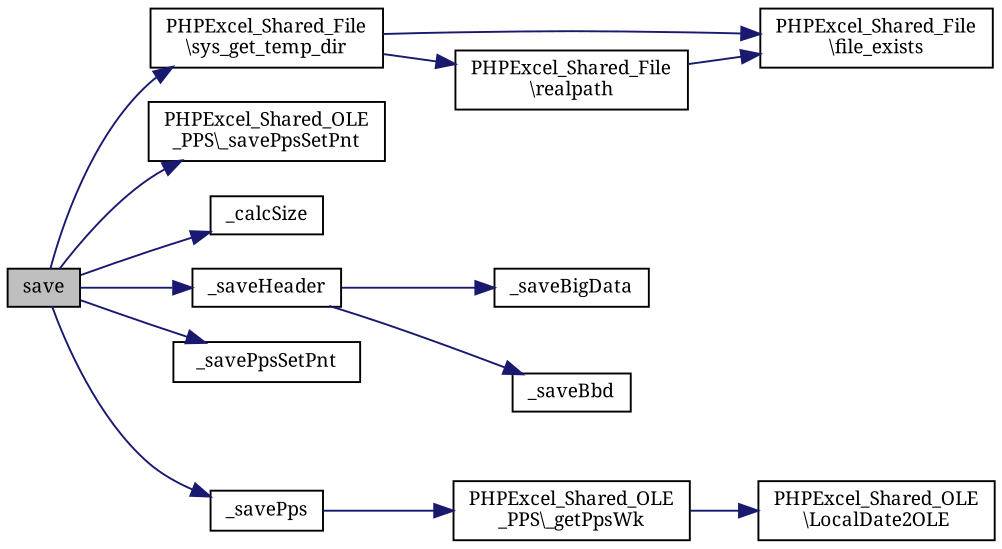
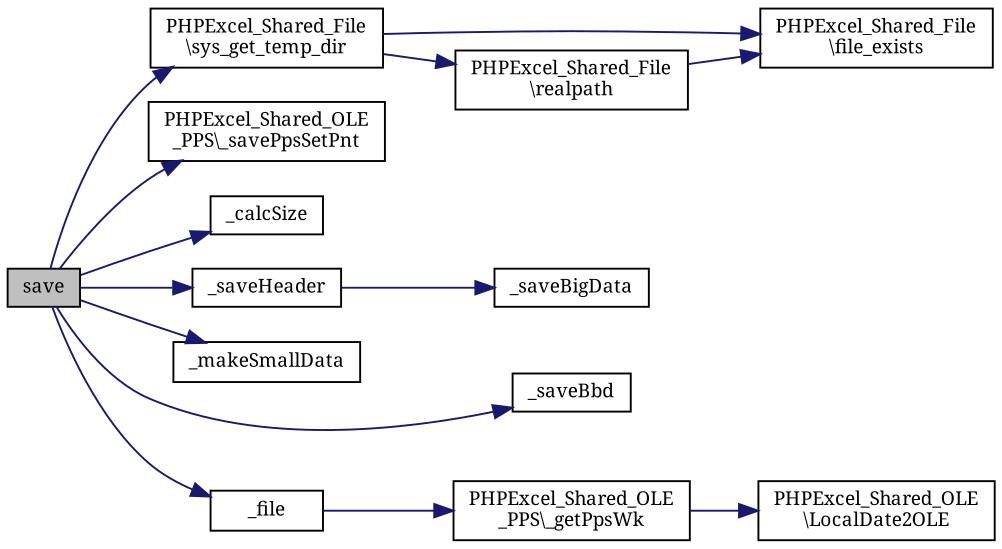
(418, 335) -> (254, 425)
(267, 362) -> (267, 362)
(267, 511) -> (267, 511)
